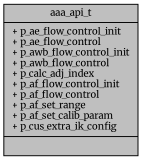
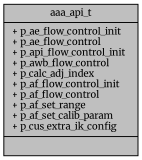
(71, 53) -> (69, 53)
